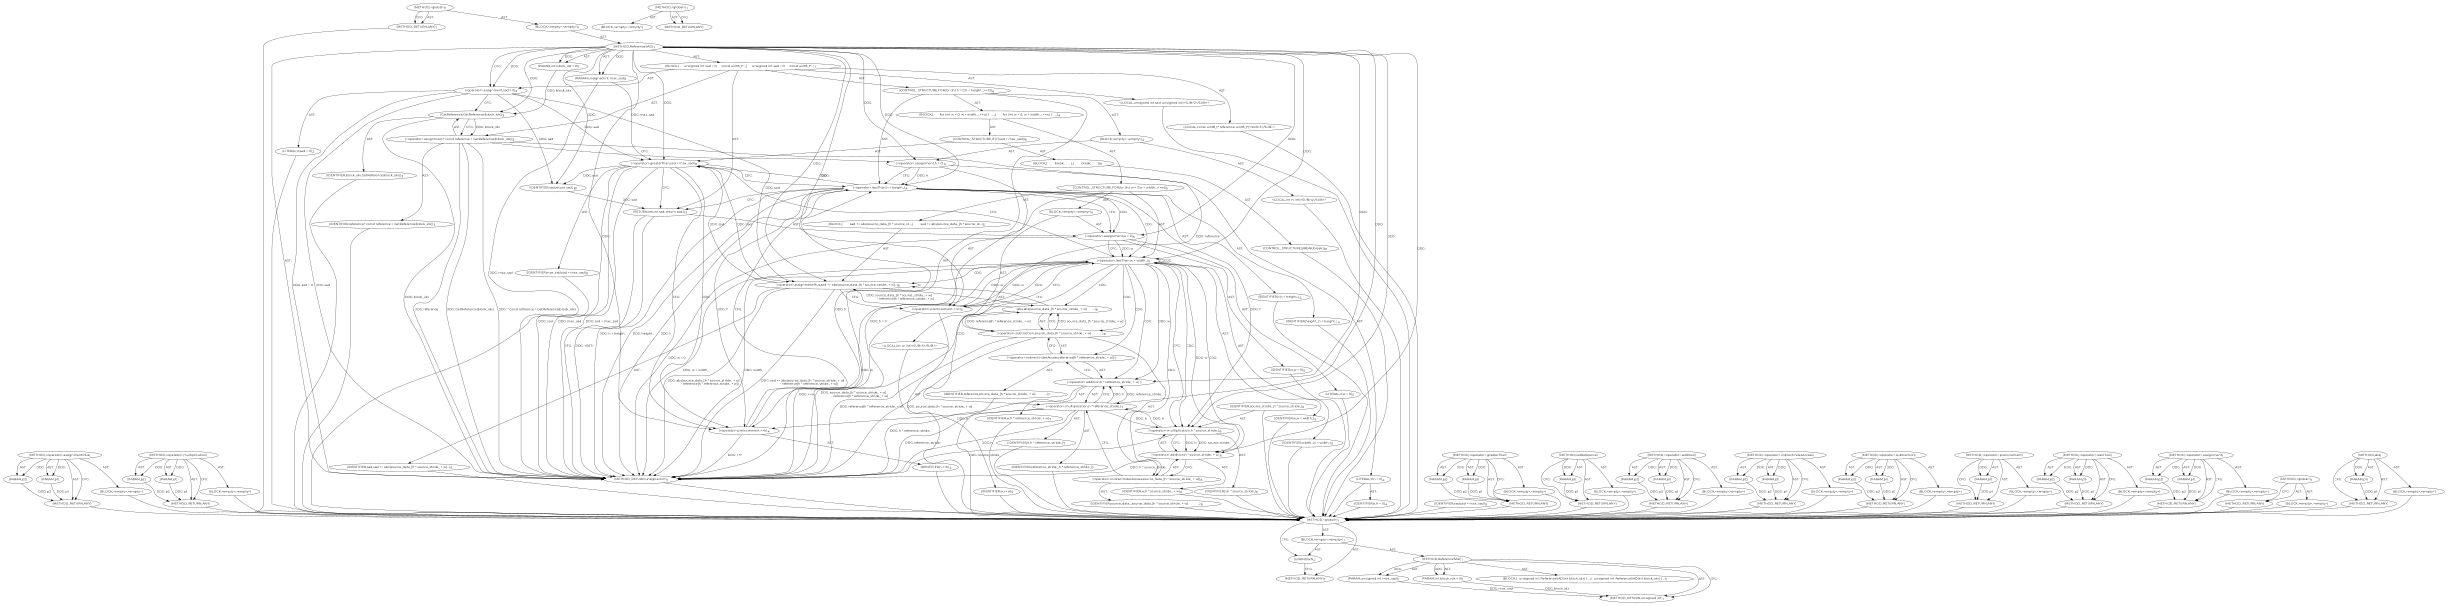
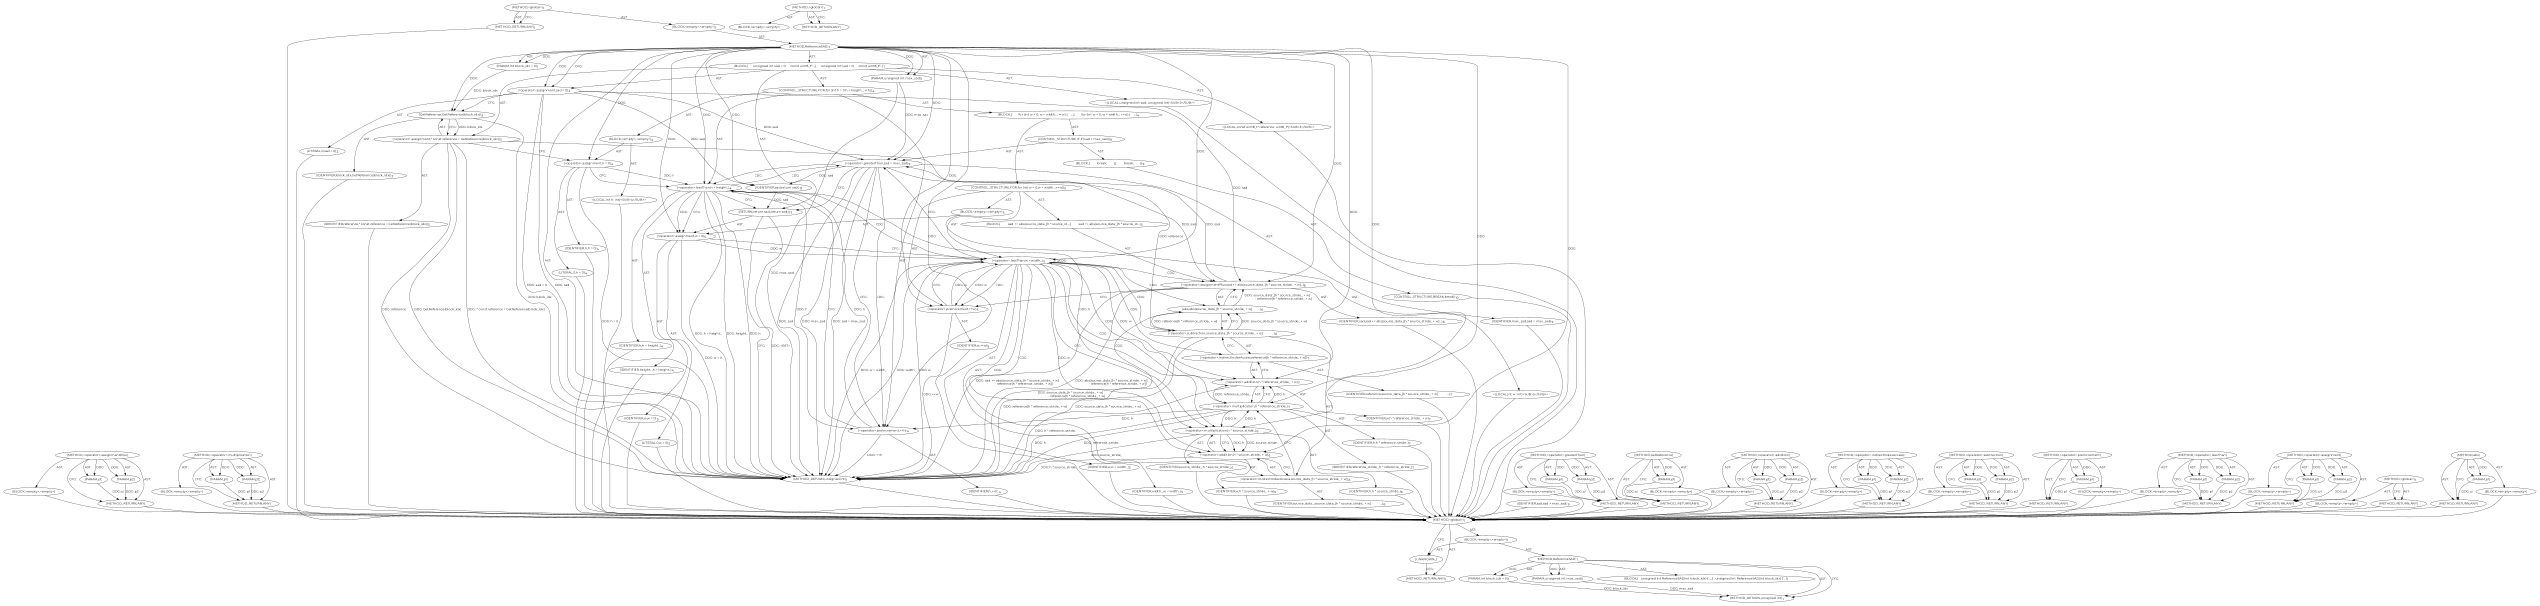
(575, 188) -> (801, 188)
(1228, 419) -> (1191, 444)
(1370, 490) -> (566, 204)
